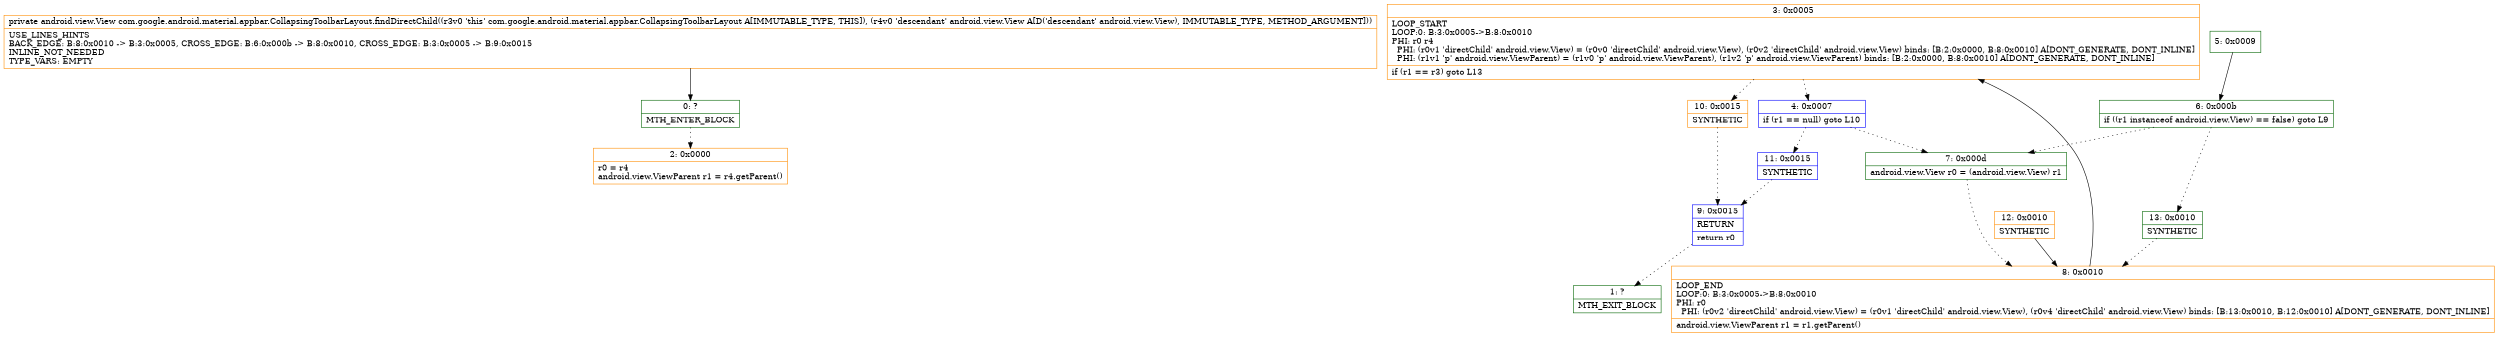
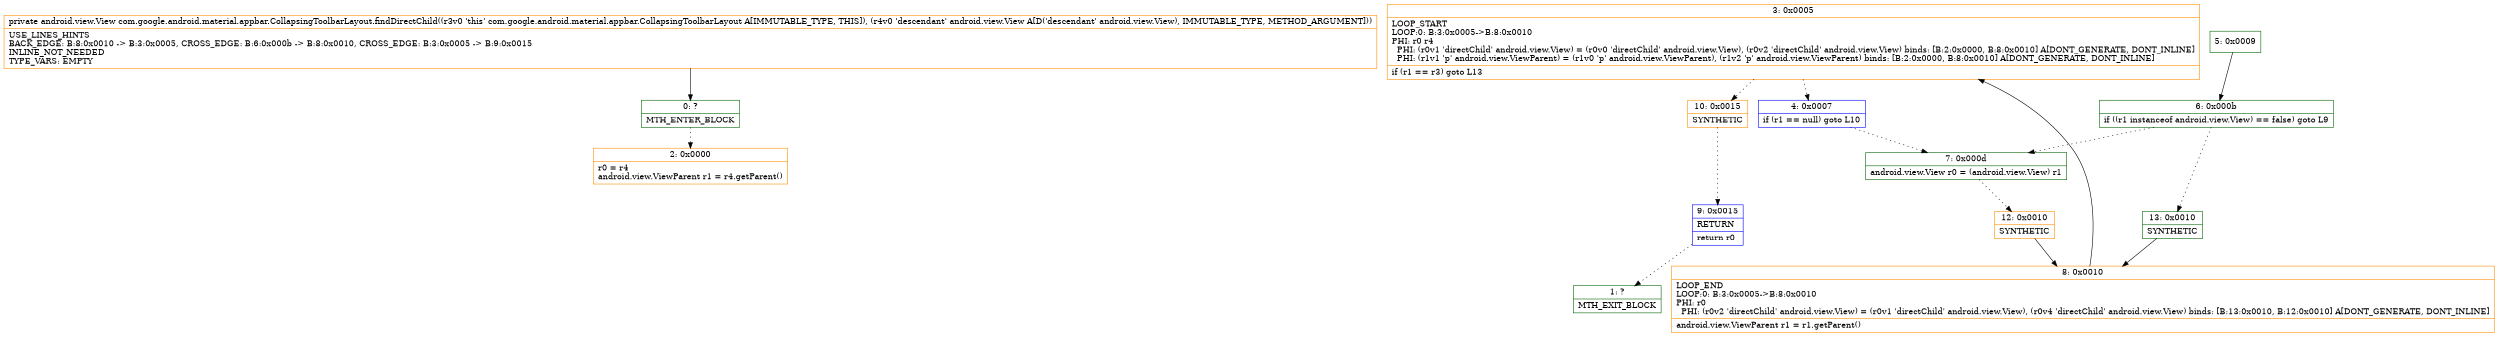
(1788, 166) -> none
(1978, 226) -> (1993, 193)
(2142, 250) -> (2142, 250)
